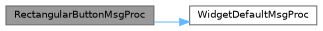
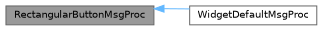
(167, 22) -> (177, 9)
